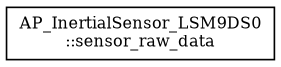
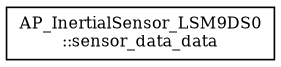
(140, 33) -> (140, 33)
